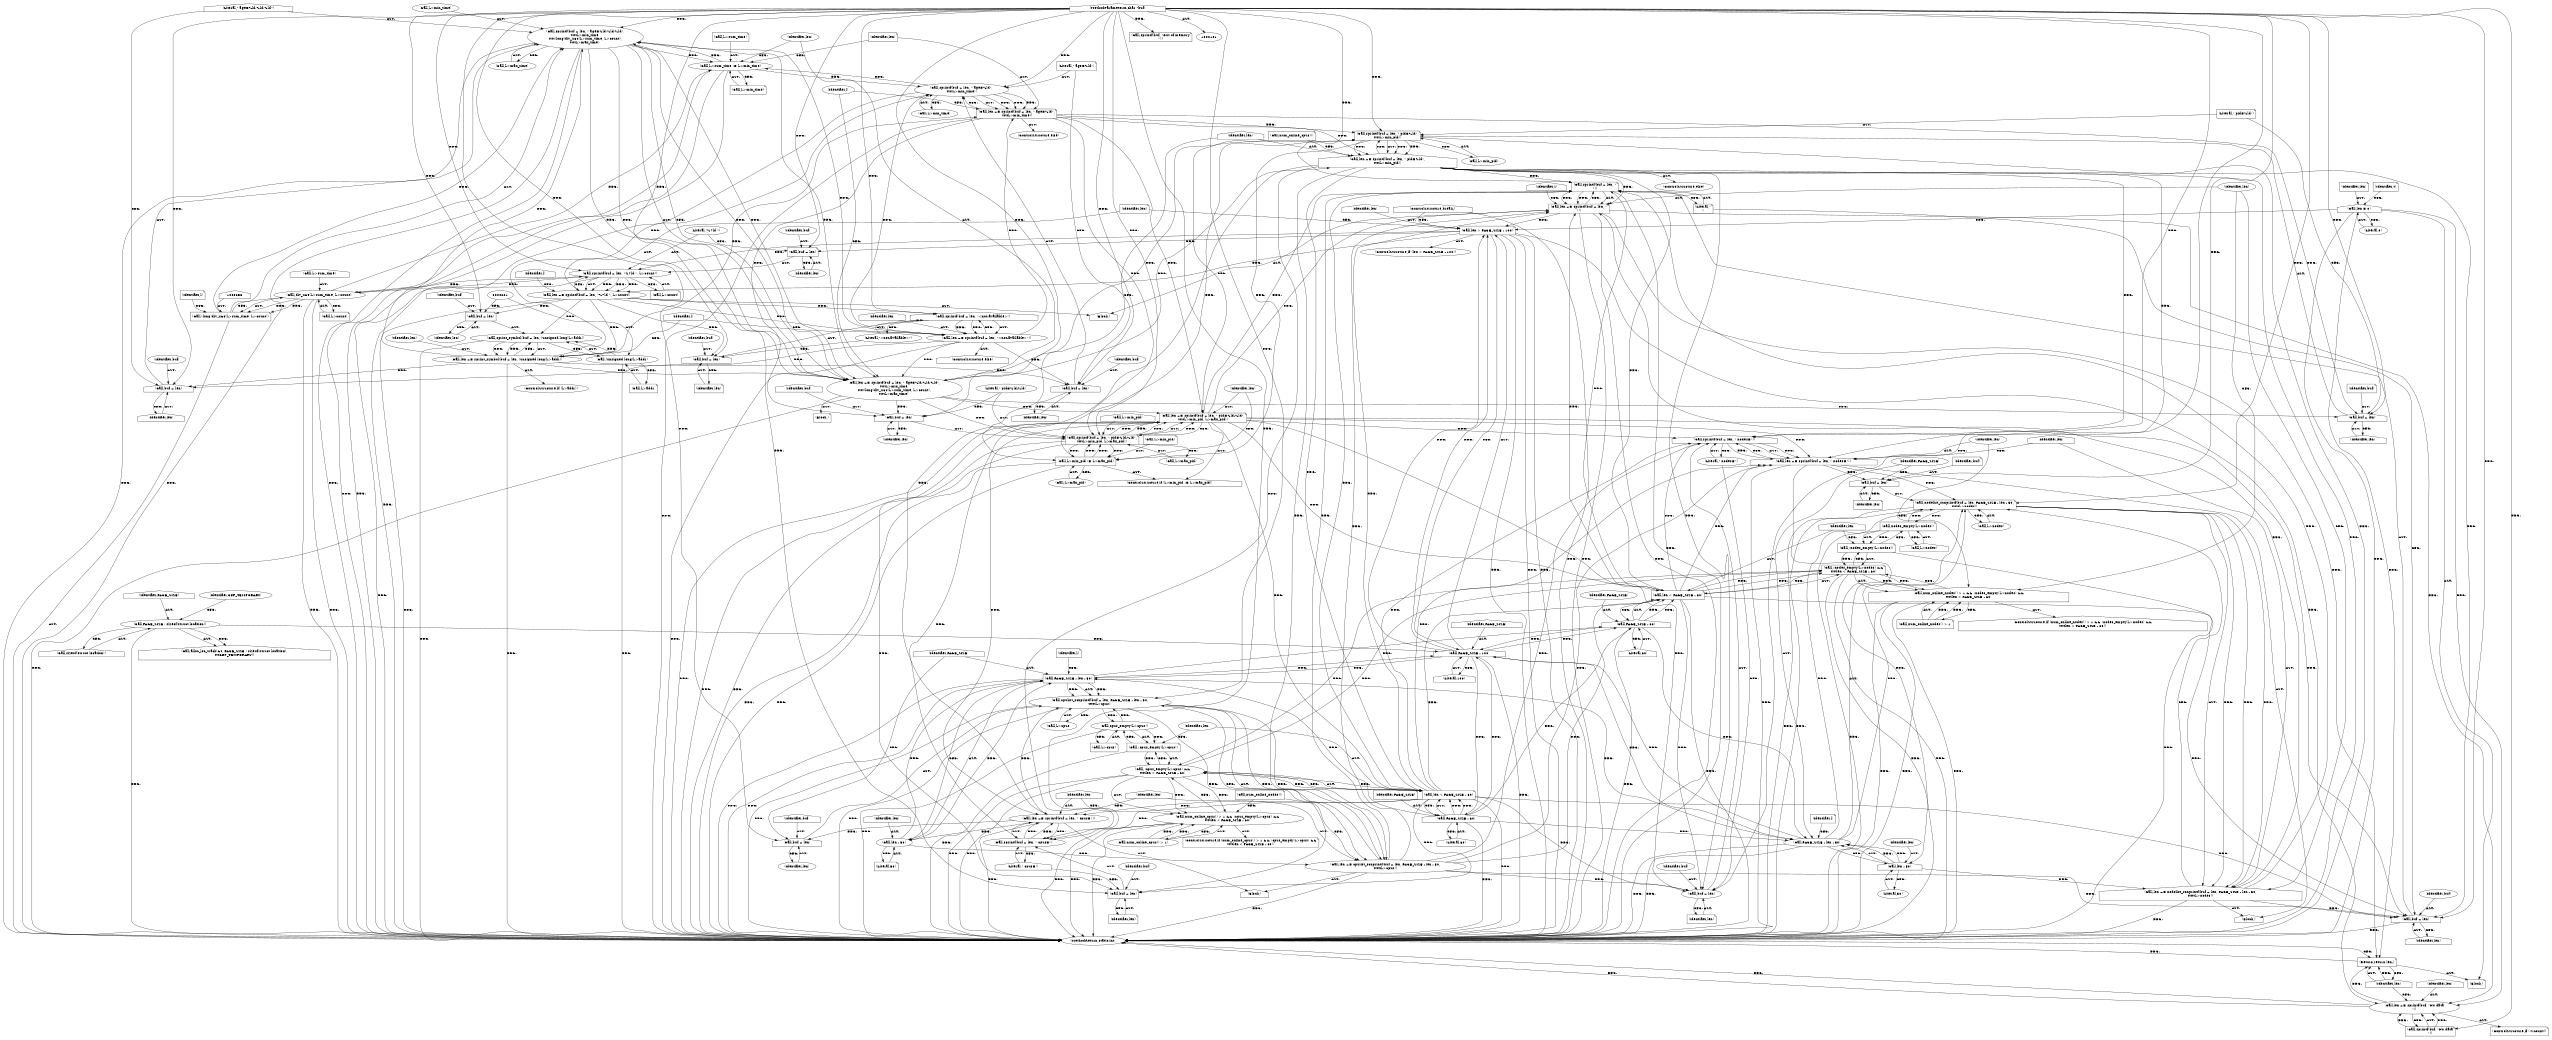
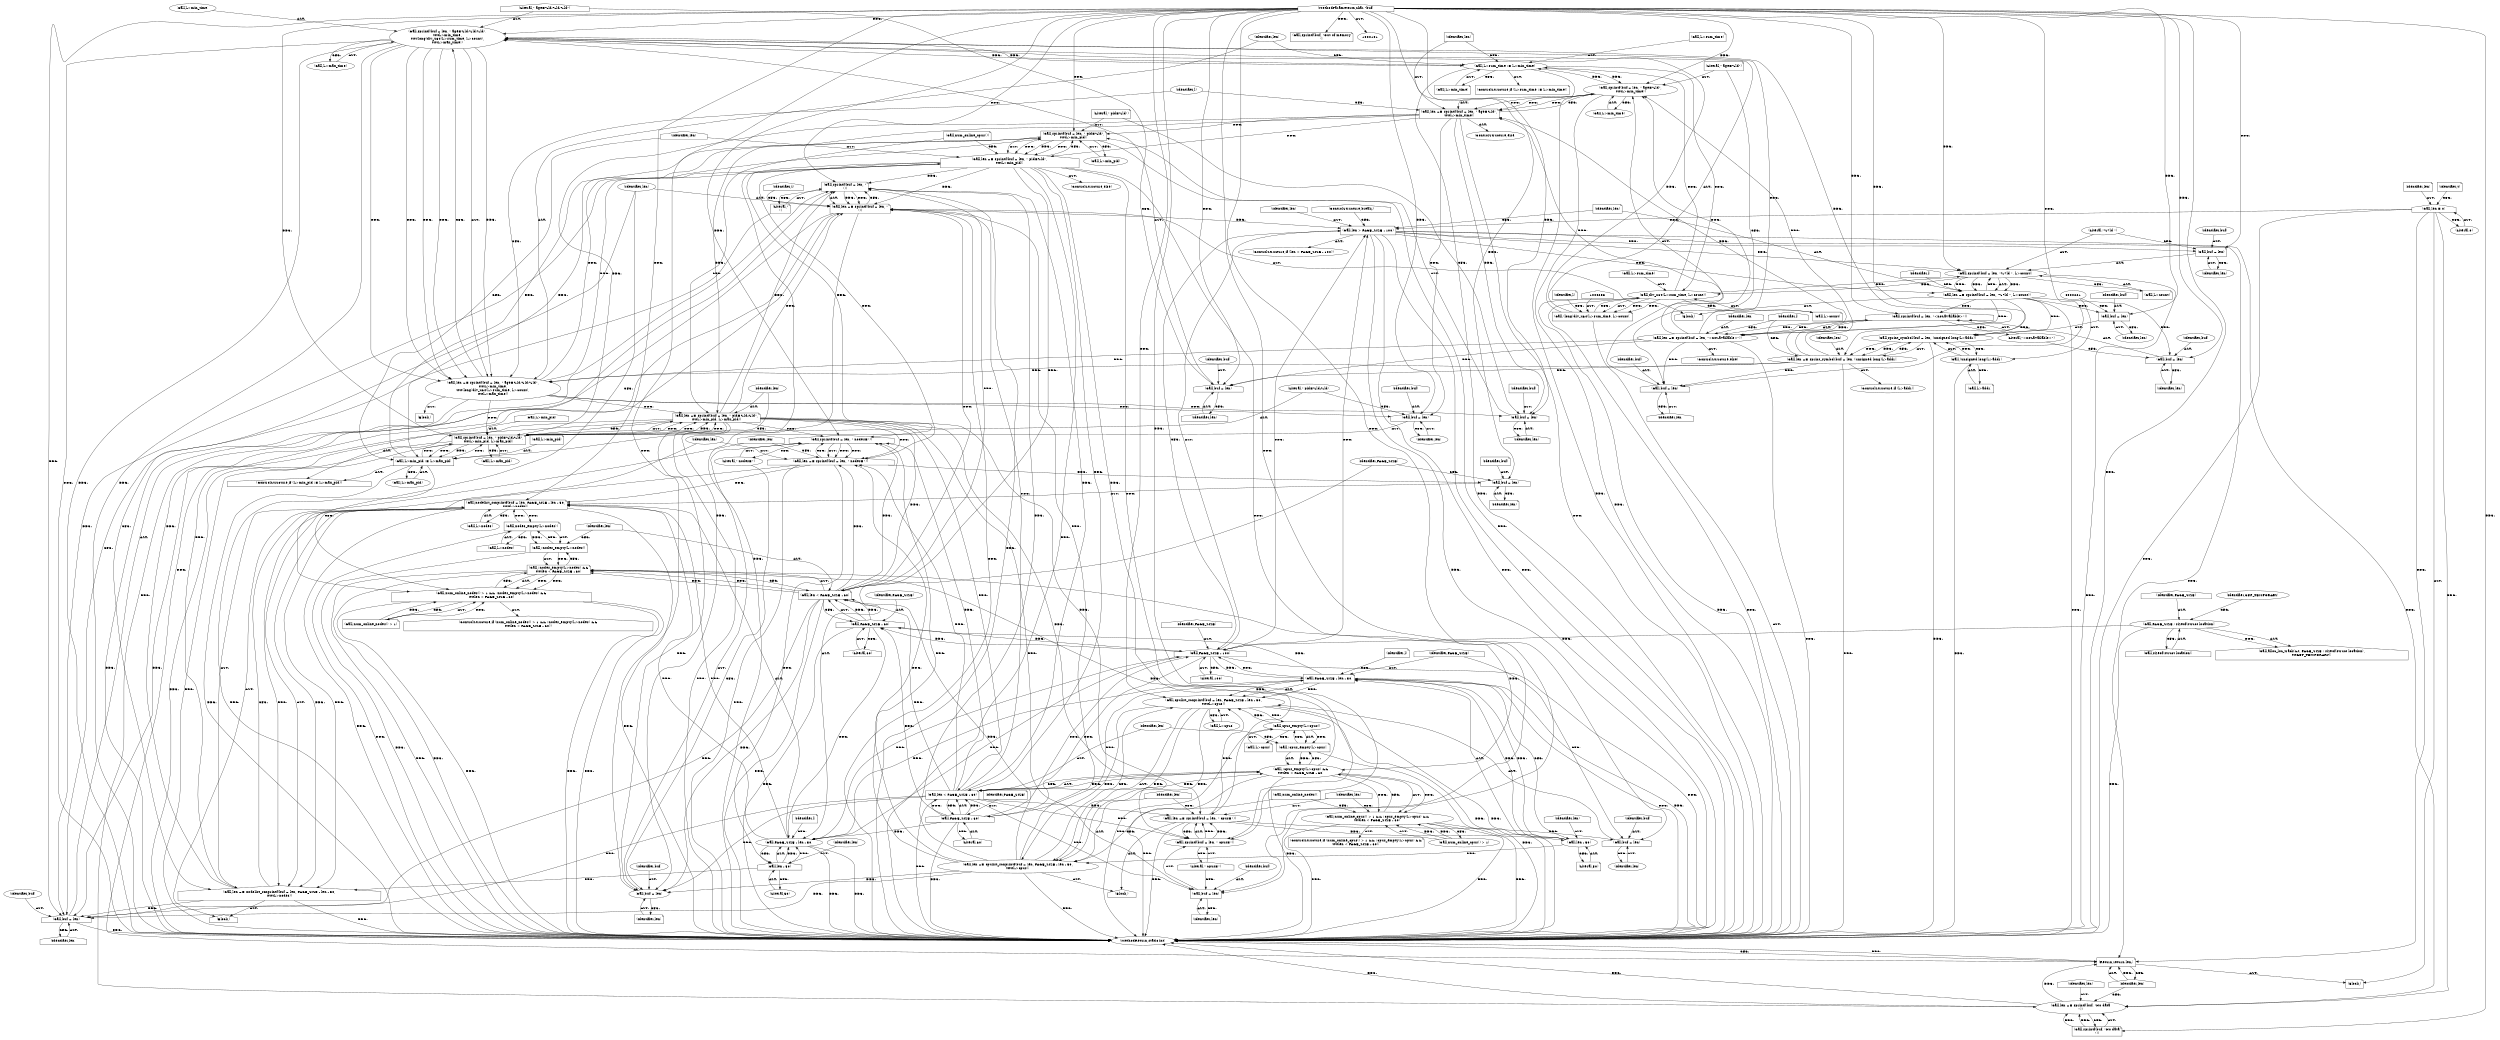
none -> (1867, 27)
none -> (1522, 90)
none -> (2236, 255)
(1586, 758) -> (2105, 507)
(2519, 1031) -> none
